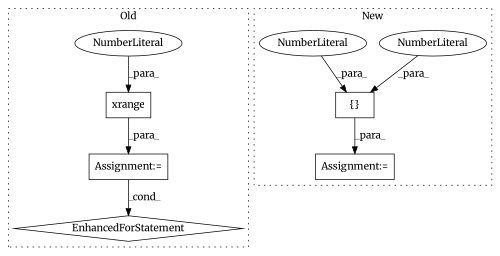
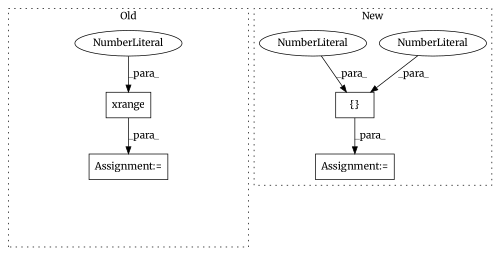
(128, 229) -> none
